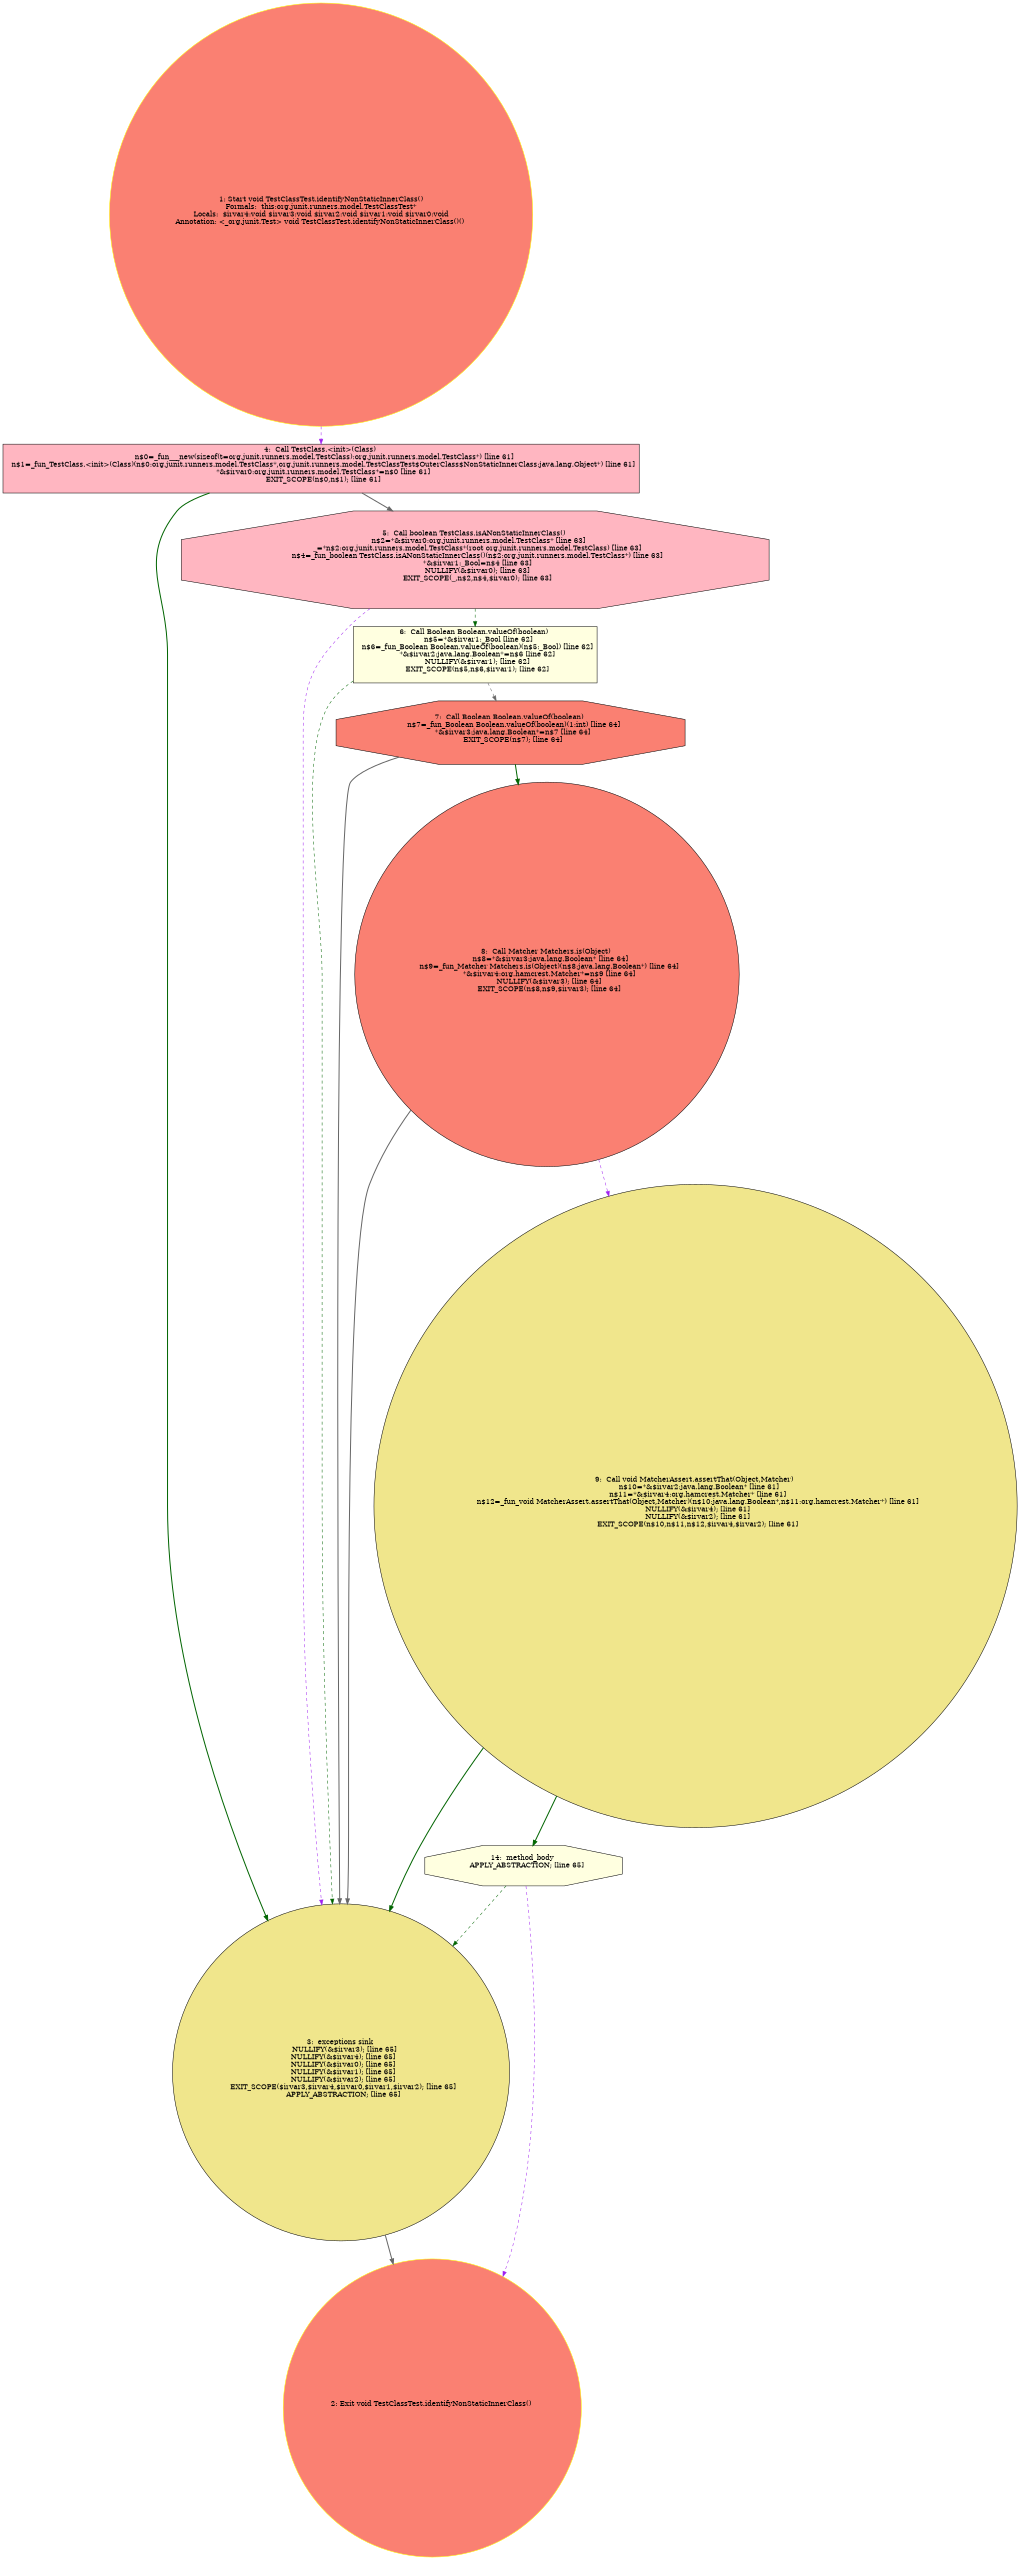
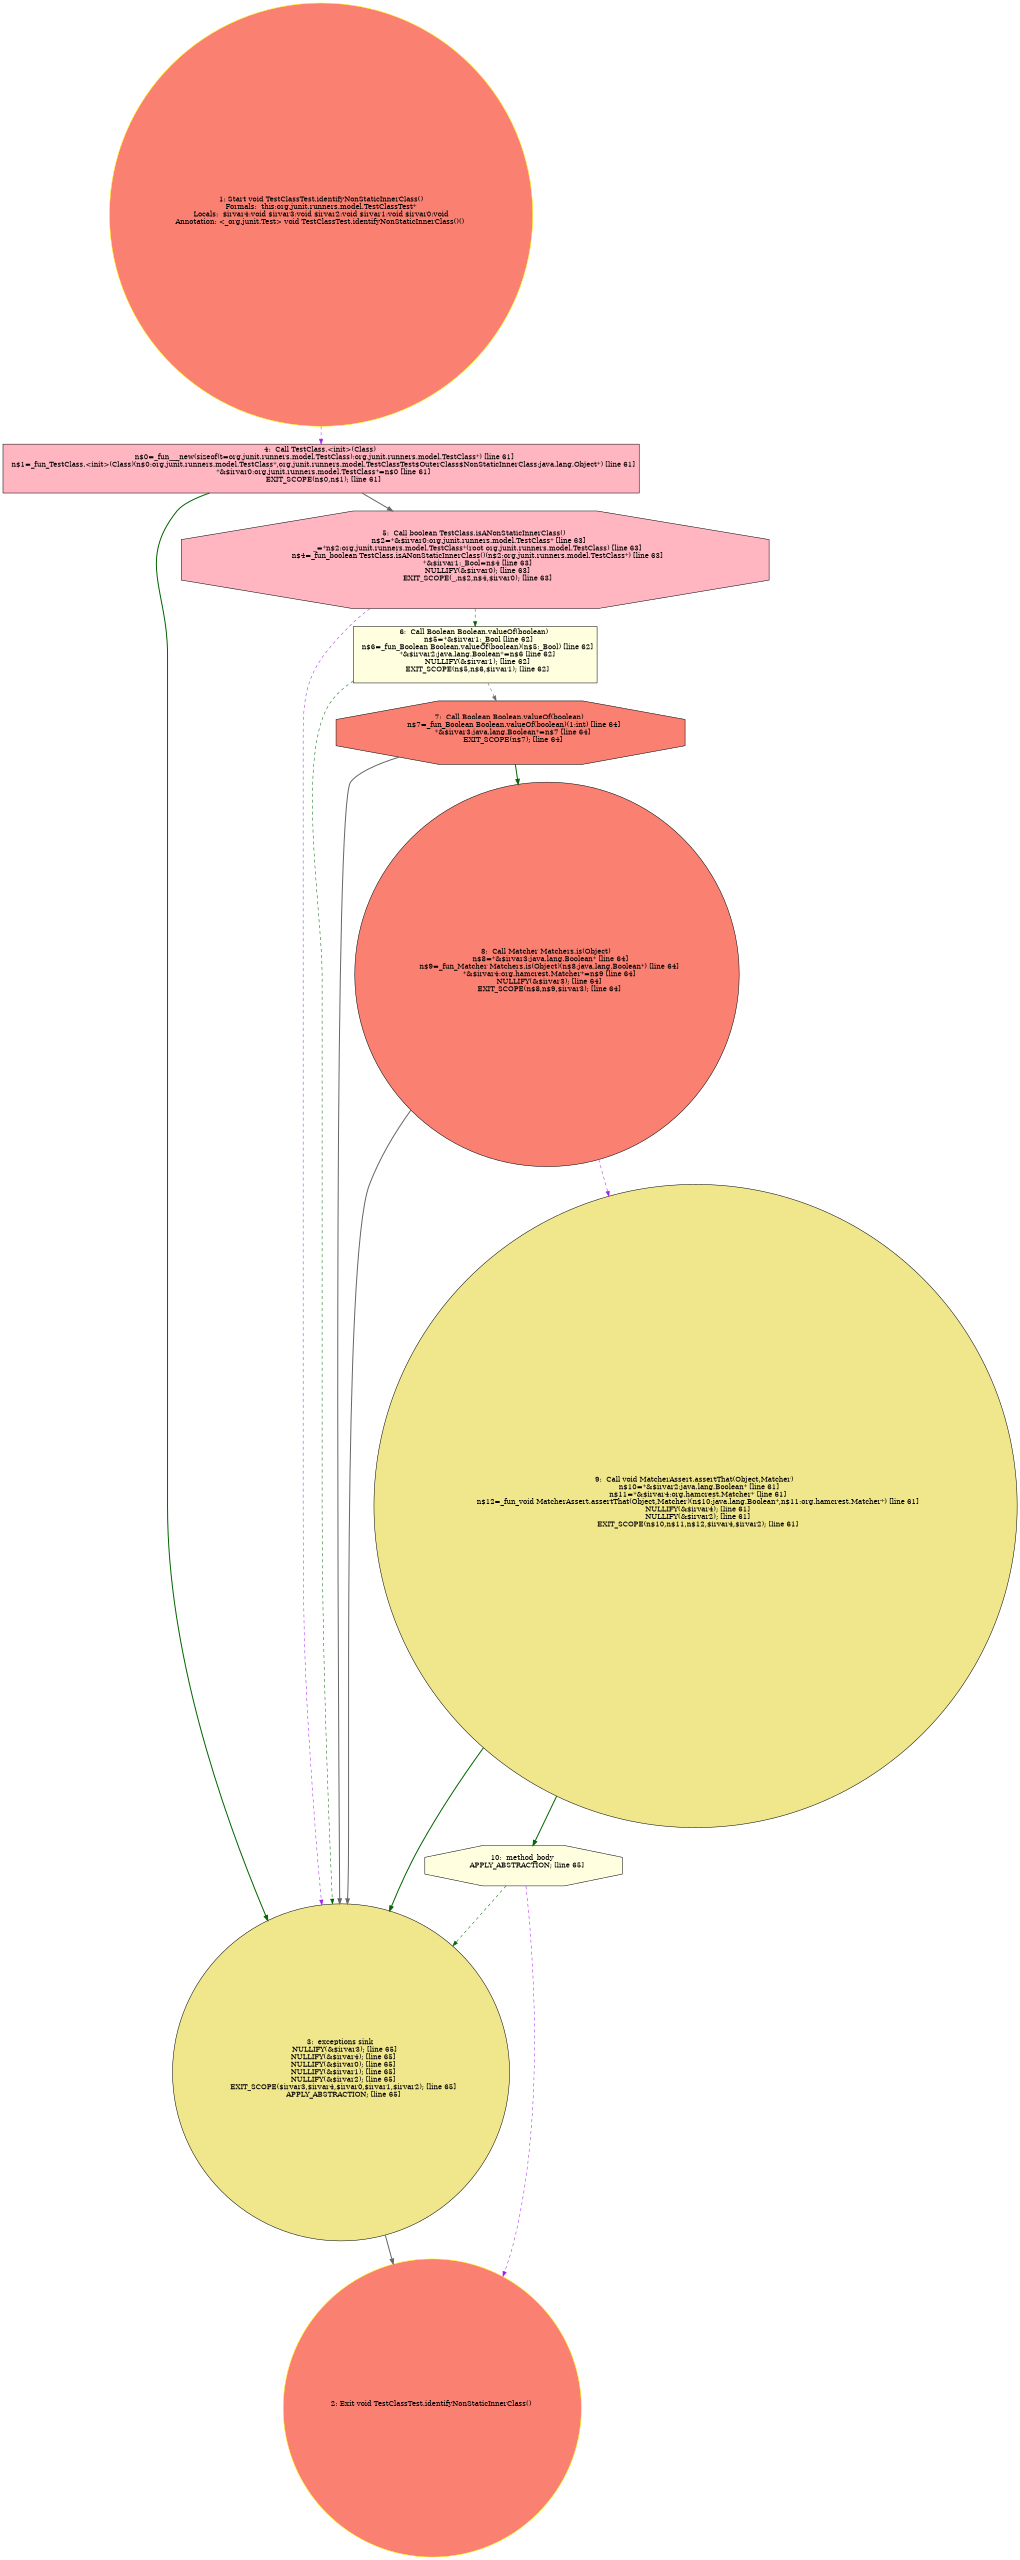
(524, 1866) -> (524, 1866)
